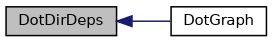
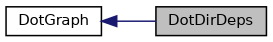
(151, 21) -> (136, 21)
